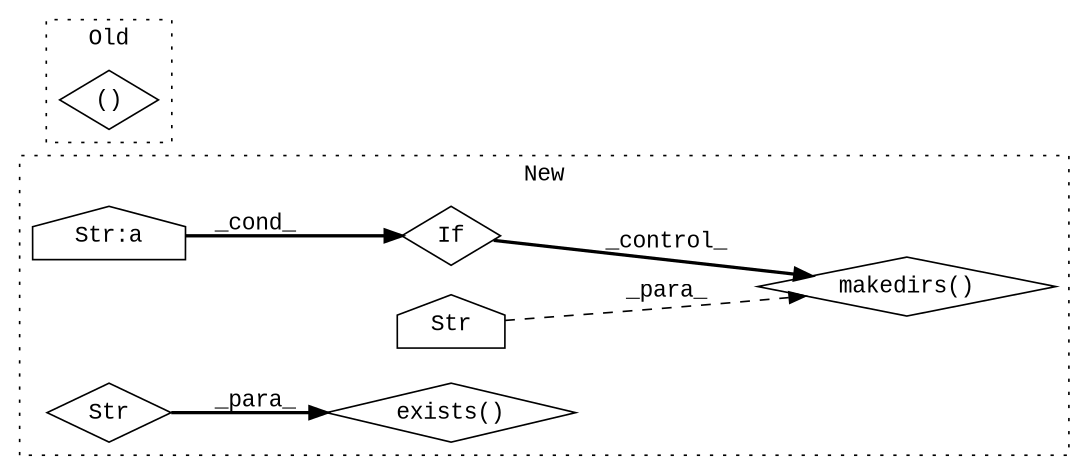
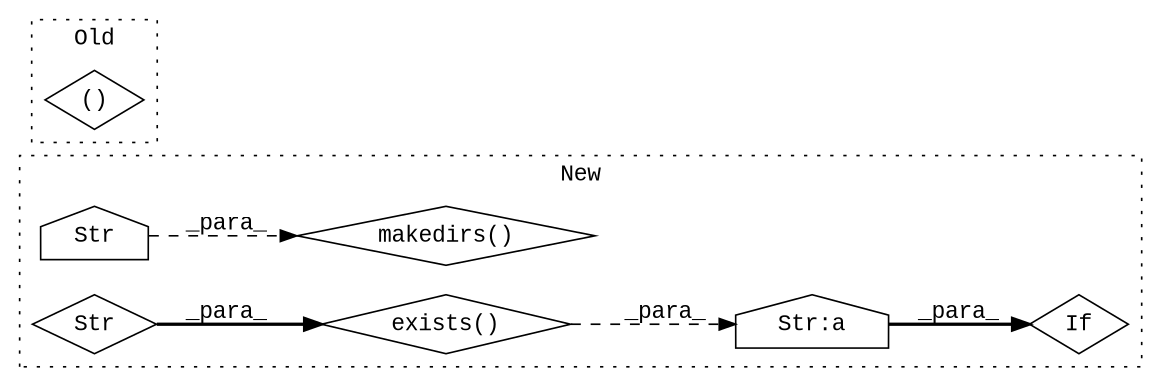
(256, 224) -> (959, 312)
(644, 257) -> none
none -> (645, 324)
